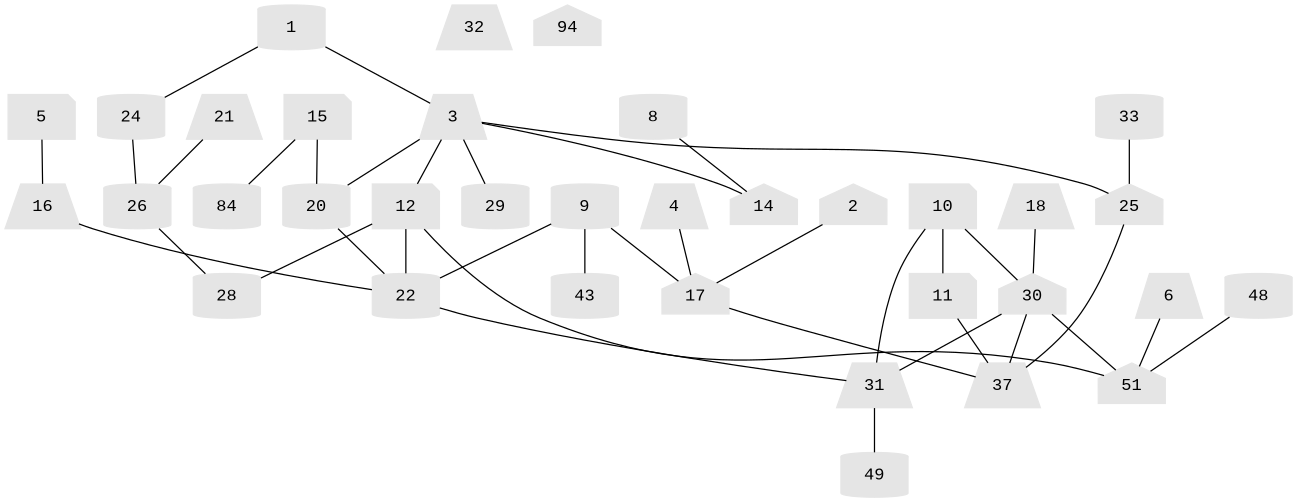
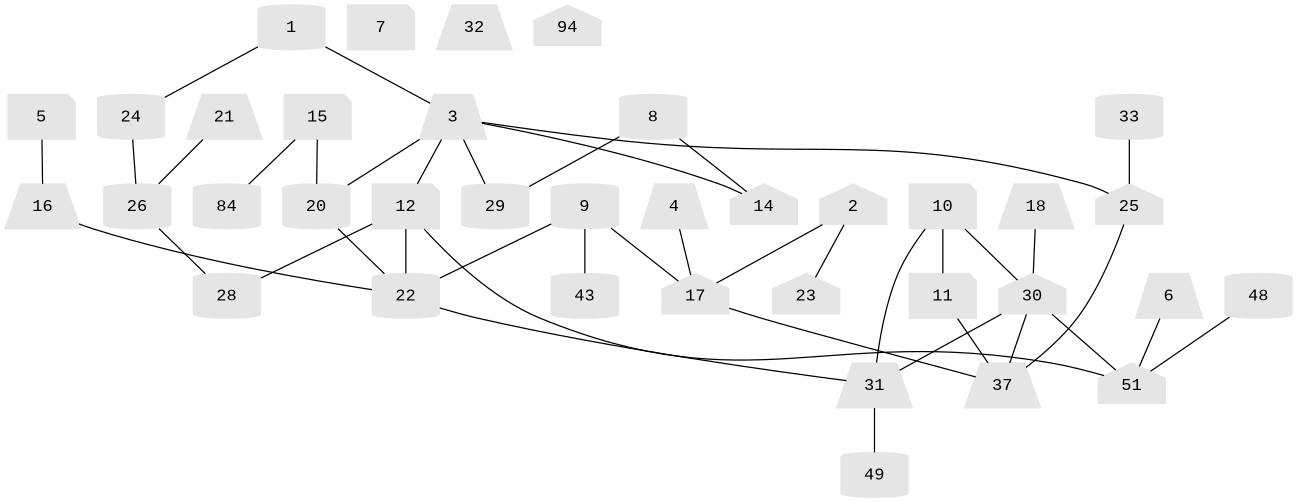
none -> (381, 27)
none -> (574, 162)
none -> (806, 296)
